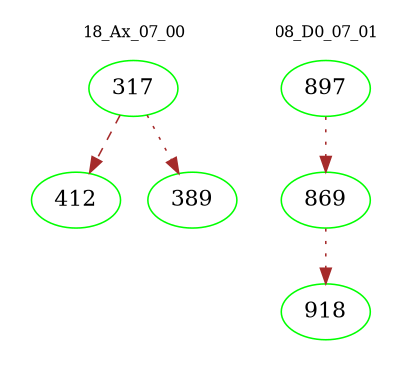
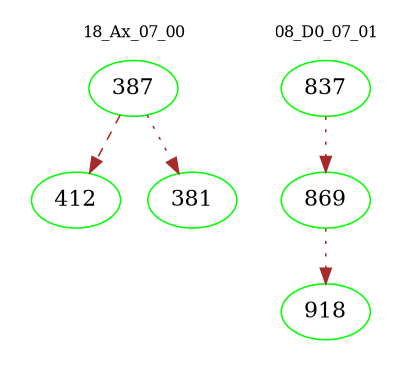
(133, 88) -> (133, 88)
(326, 88) -> (326, 88)
(192, 200) -> (192, 200)
